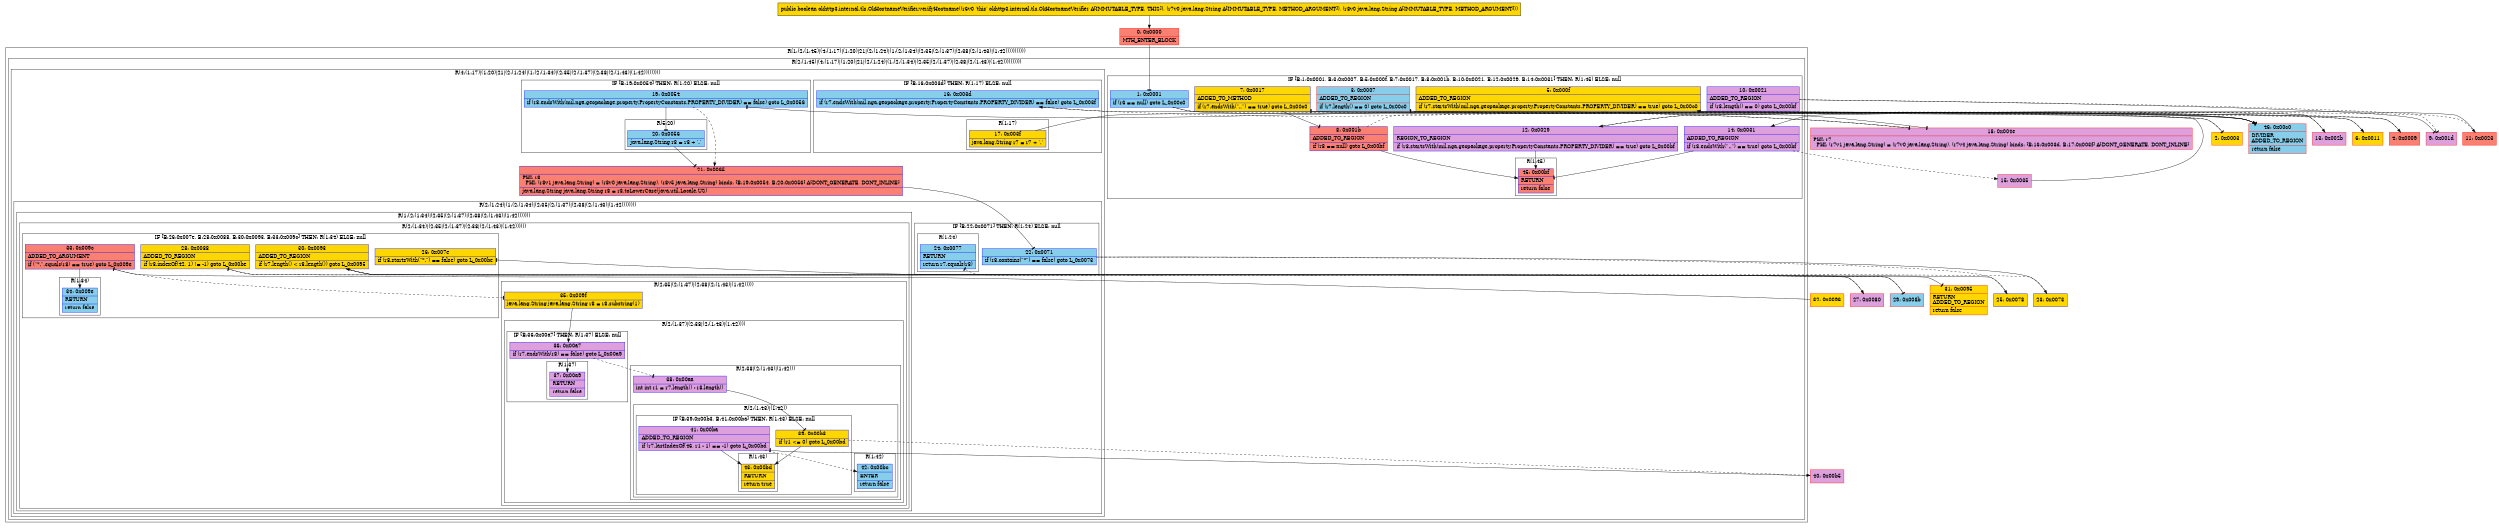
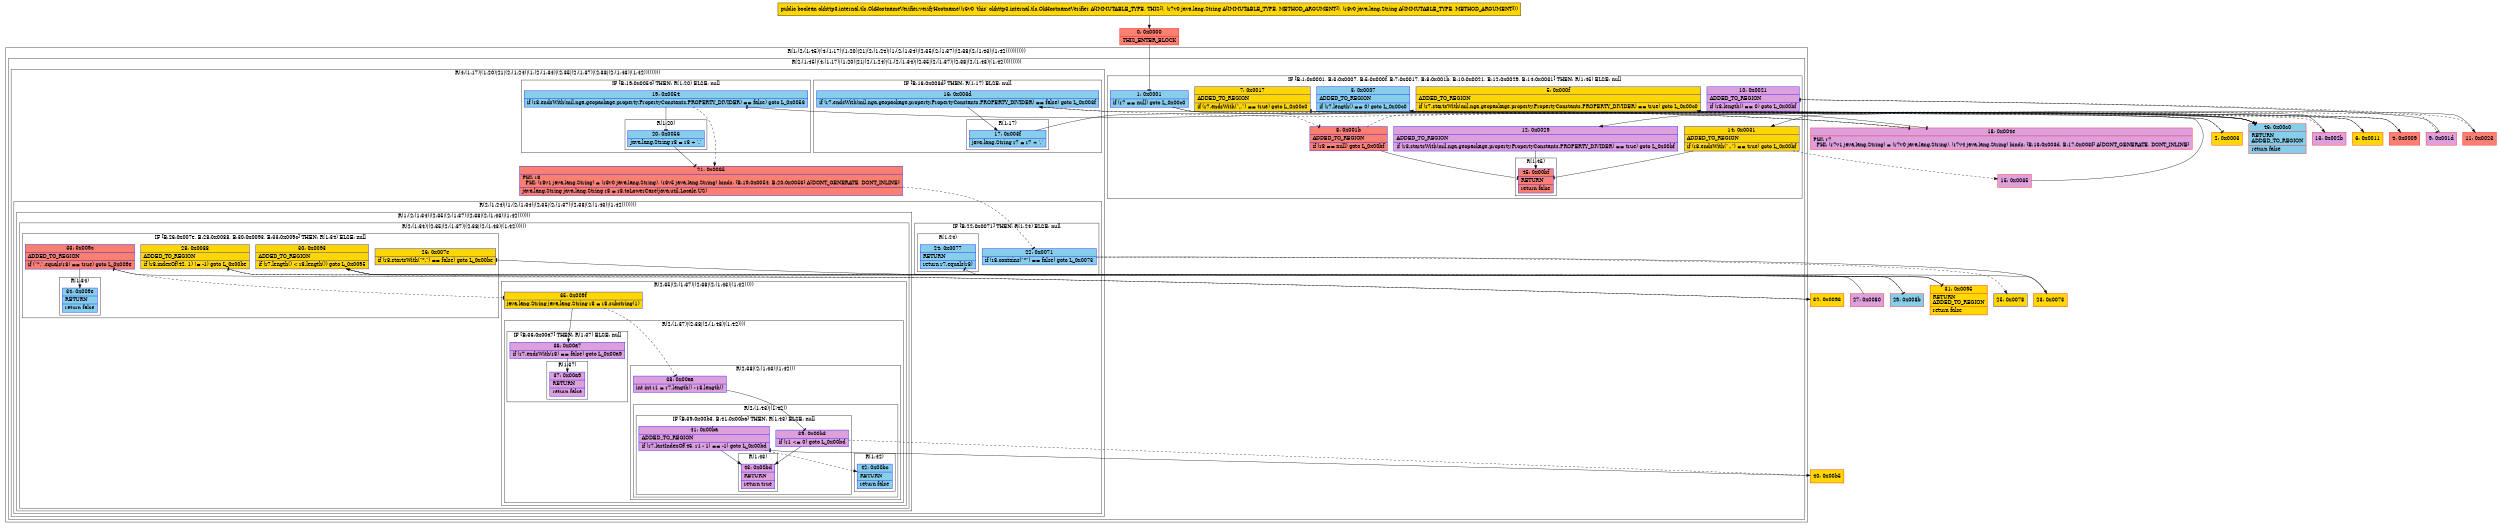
(1149, 41) -> (1149, 41)
(1225, 99) -> (1223, 99)
(1363, 99) -> (1363, 99)
(1149, 103) -> (1149, 103)
(2119, 105) -> (2123, 105)
(1820, 113) -> (1820, 113)
(1963, 113) -> (1868, 113)
none -> (976, 114)
(1300, 119) -> (1300, 119)
(666, 124) -> (666, 124)
(2263, 136) -> (2263, 136)
(1424, 138) -> (1422, 138)
(1008, 139) -> (1008, 139)
(1742, 139) -> (1742, 139)
(1447, 166) -> (1447, 166)
(973, 199) -> (973, 199)
(59, 256) -> (54, 256)
(1106, 275) -> (1076, 280)
(1256, 275) -> (1221, 275)
(1509, 275) -> (1509, 275)
(2050, 300) -> (2050, 300)
(623, 367) -> (645, 335)
(812, 438) -> (812, 438)
(758, 476) -> (758, 476)
(869, 476) -> (871, 476)
(1827, 476) -> (1827, 476)
